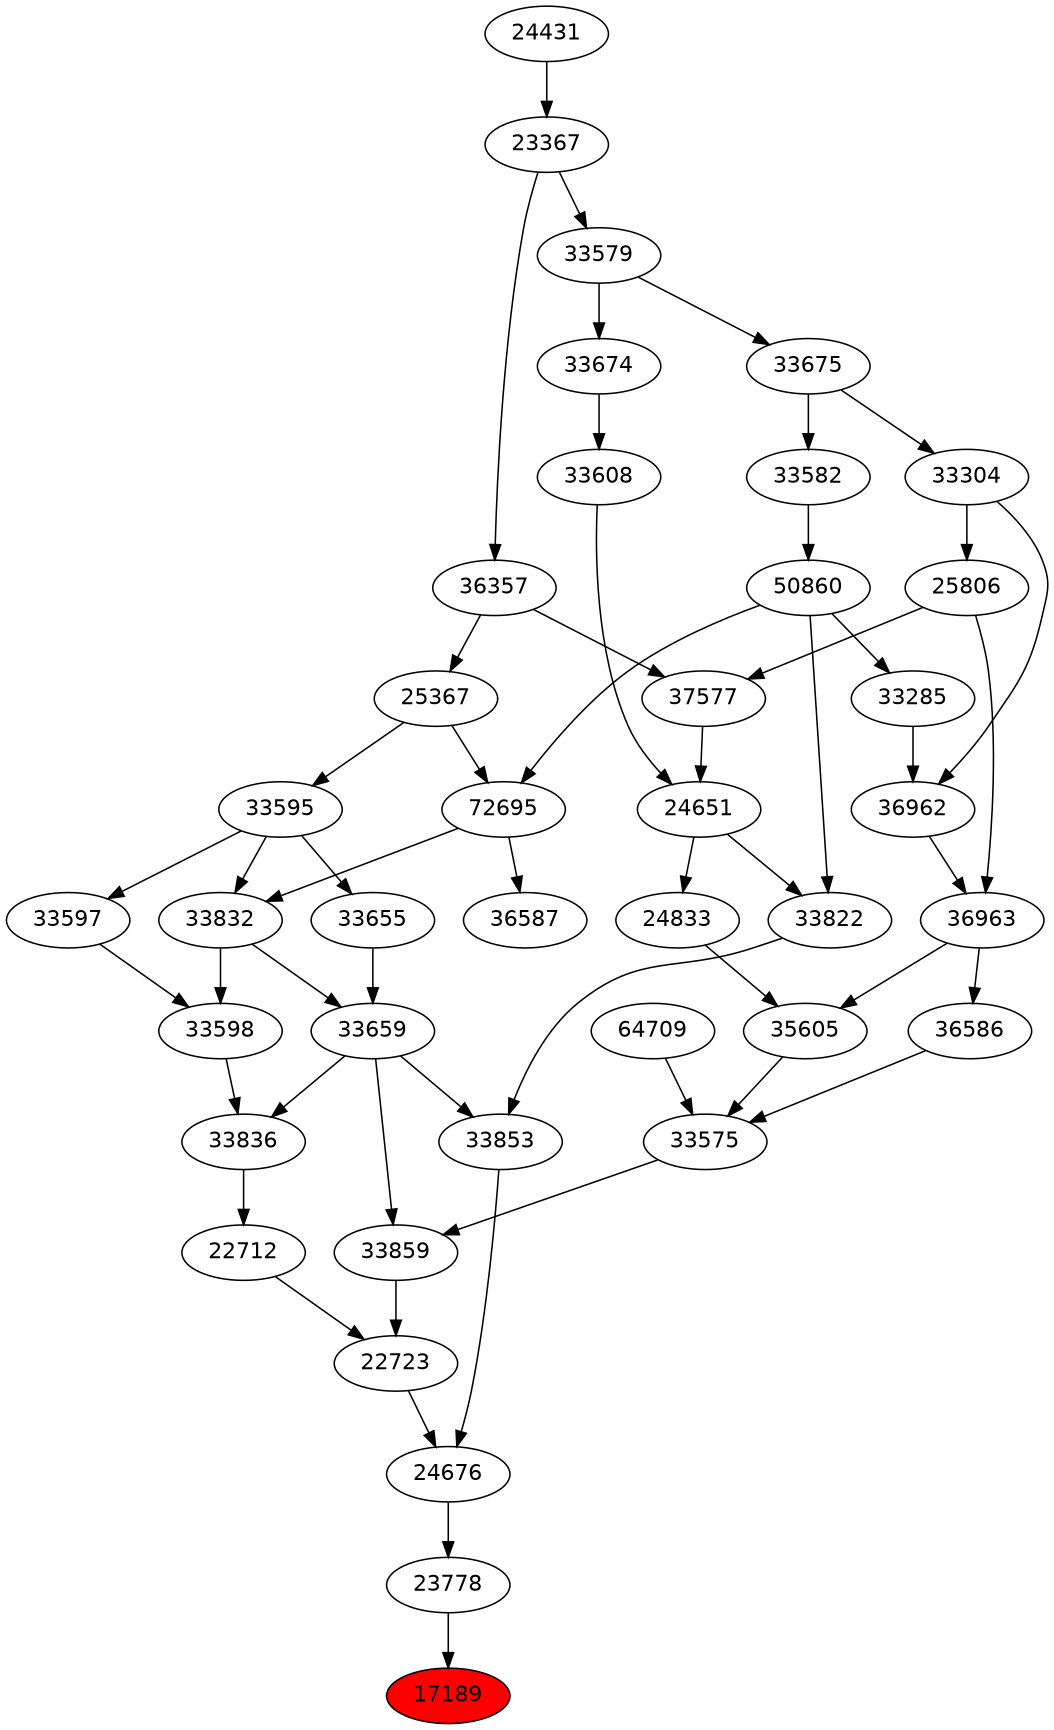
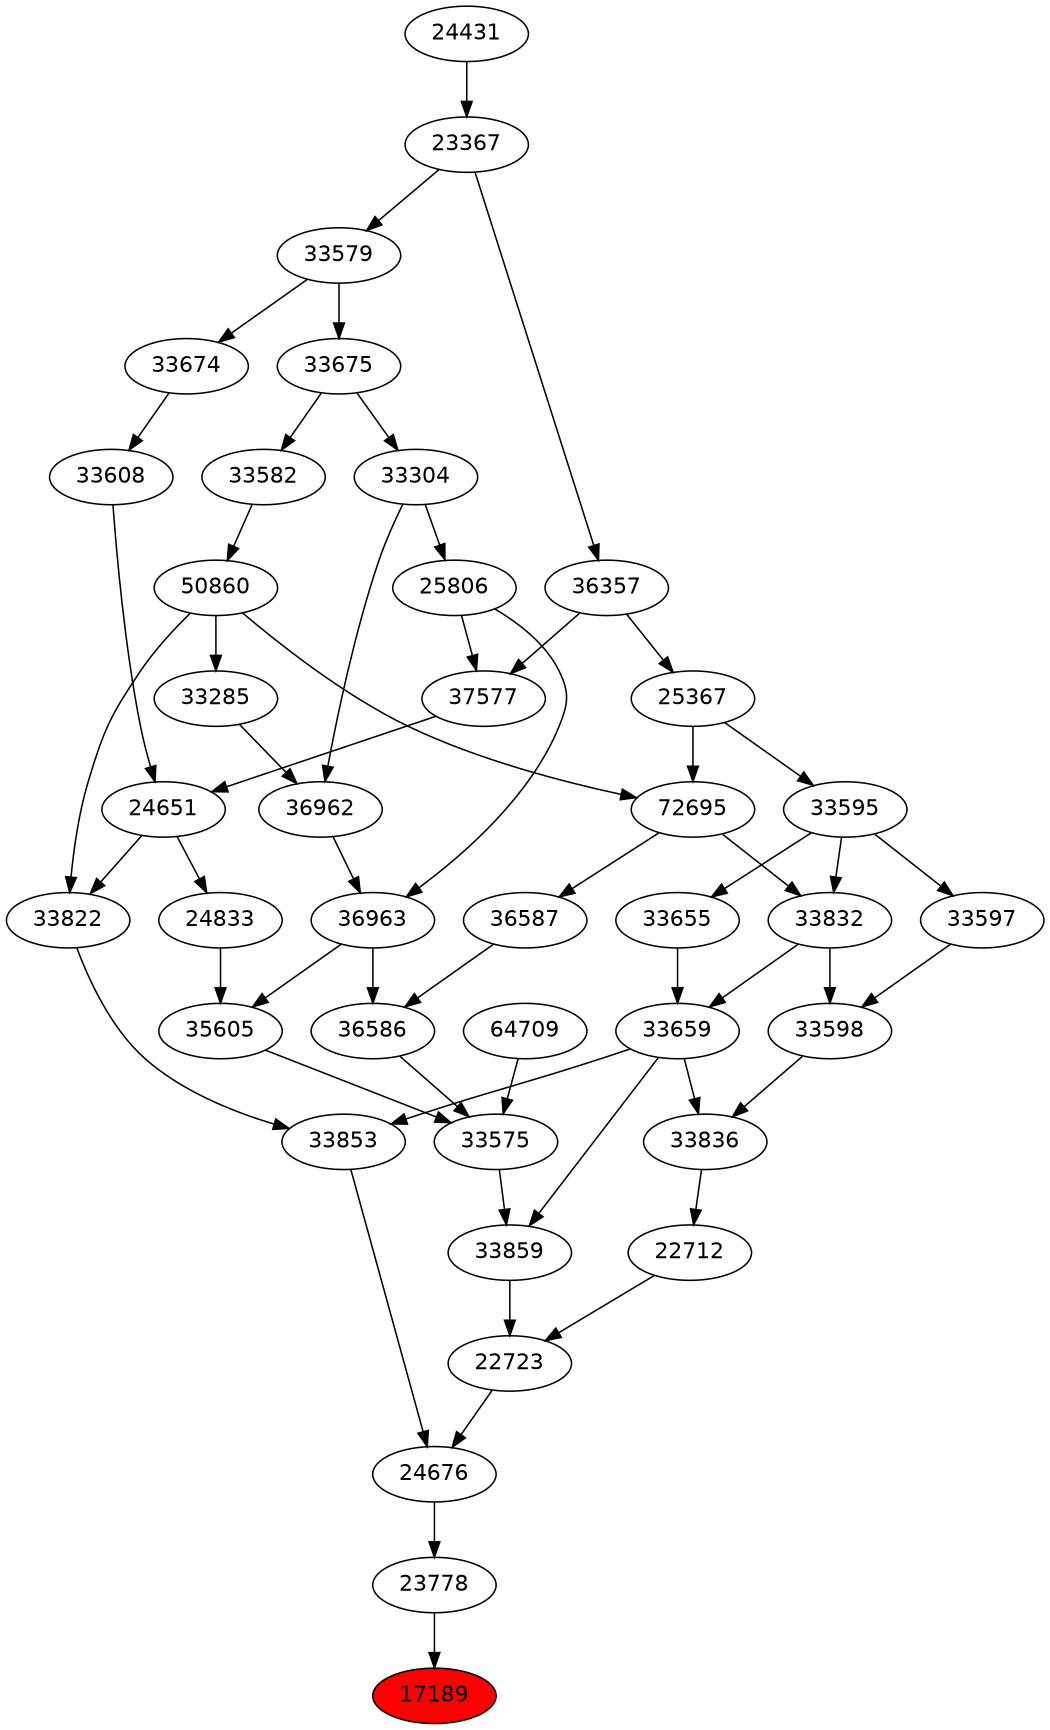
none -> (456, 971)
